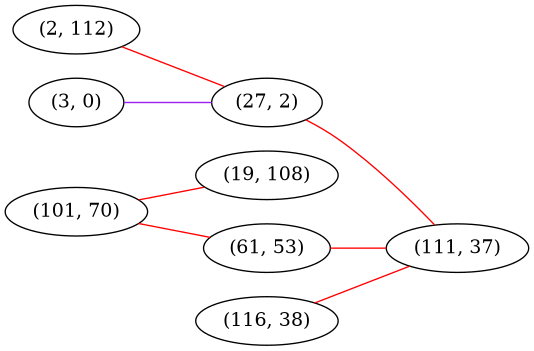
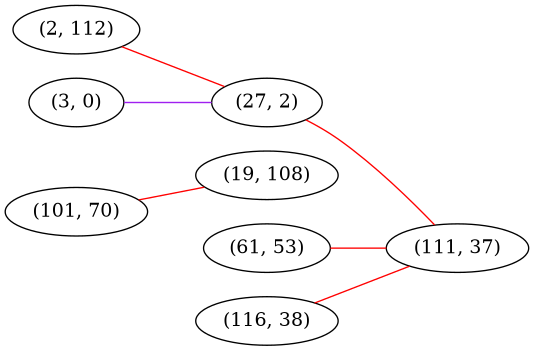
(174, 230) -> none
